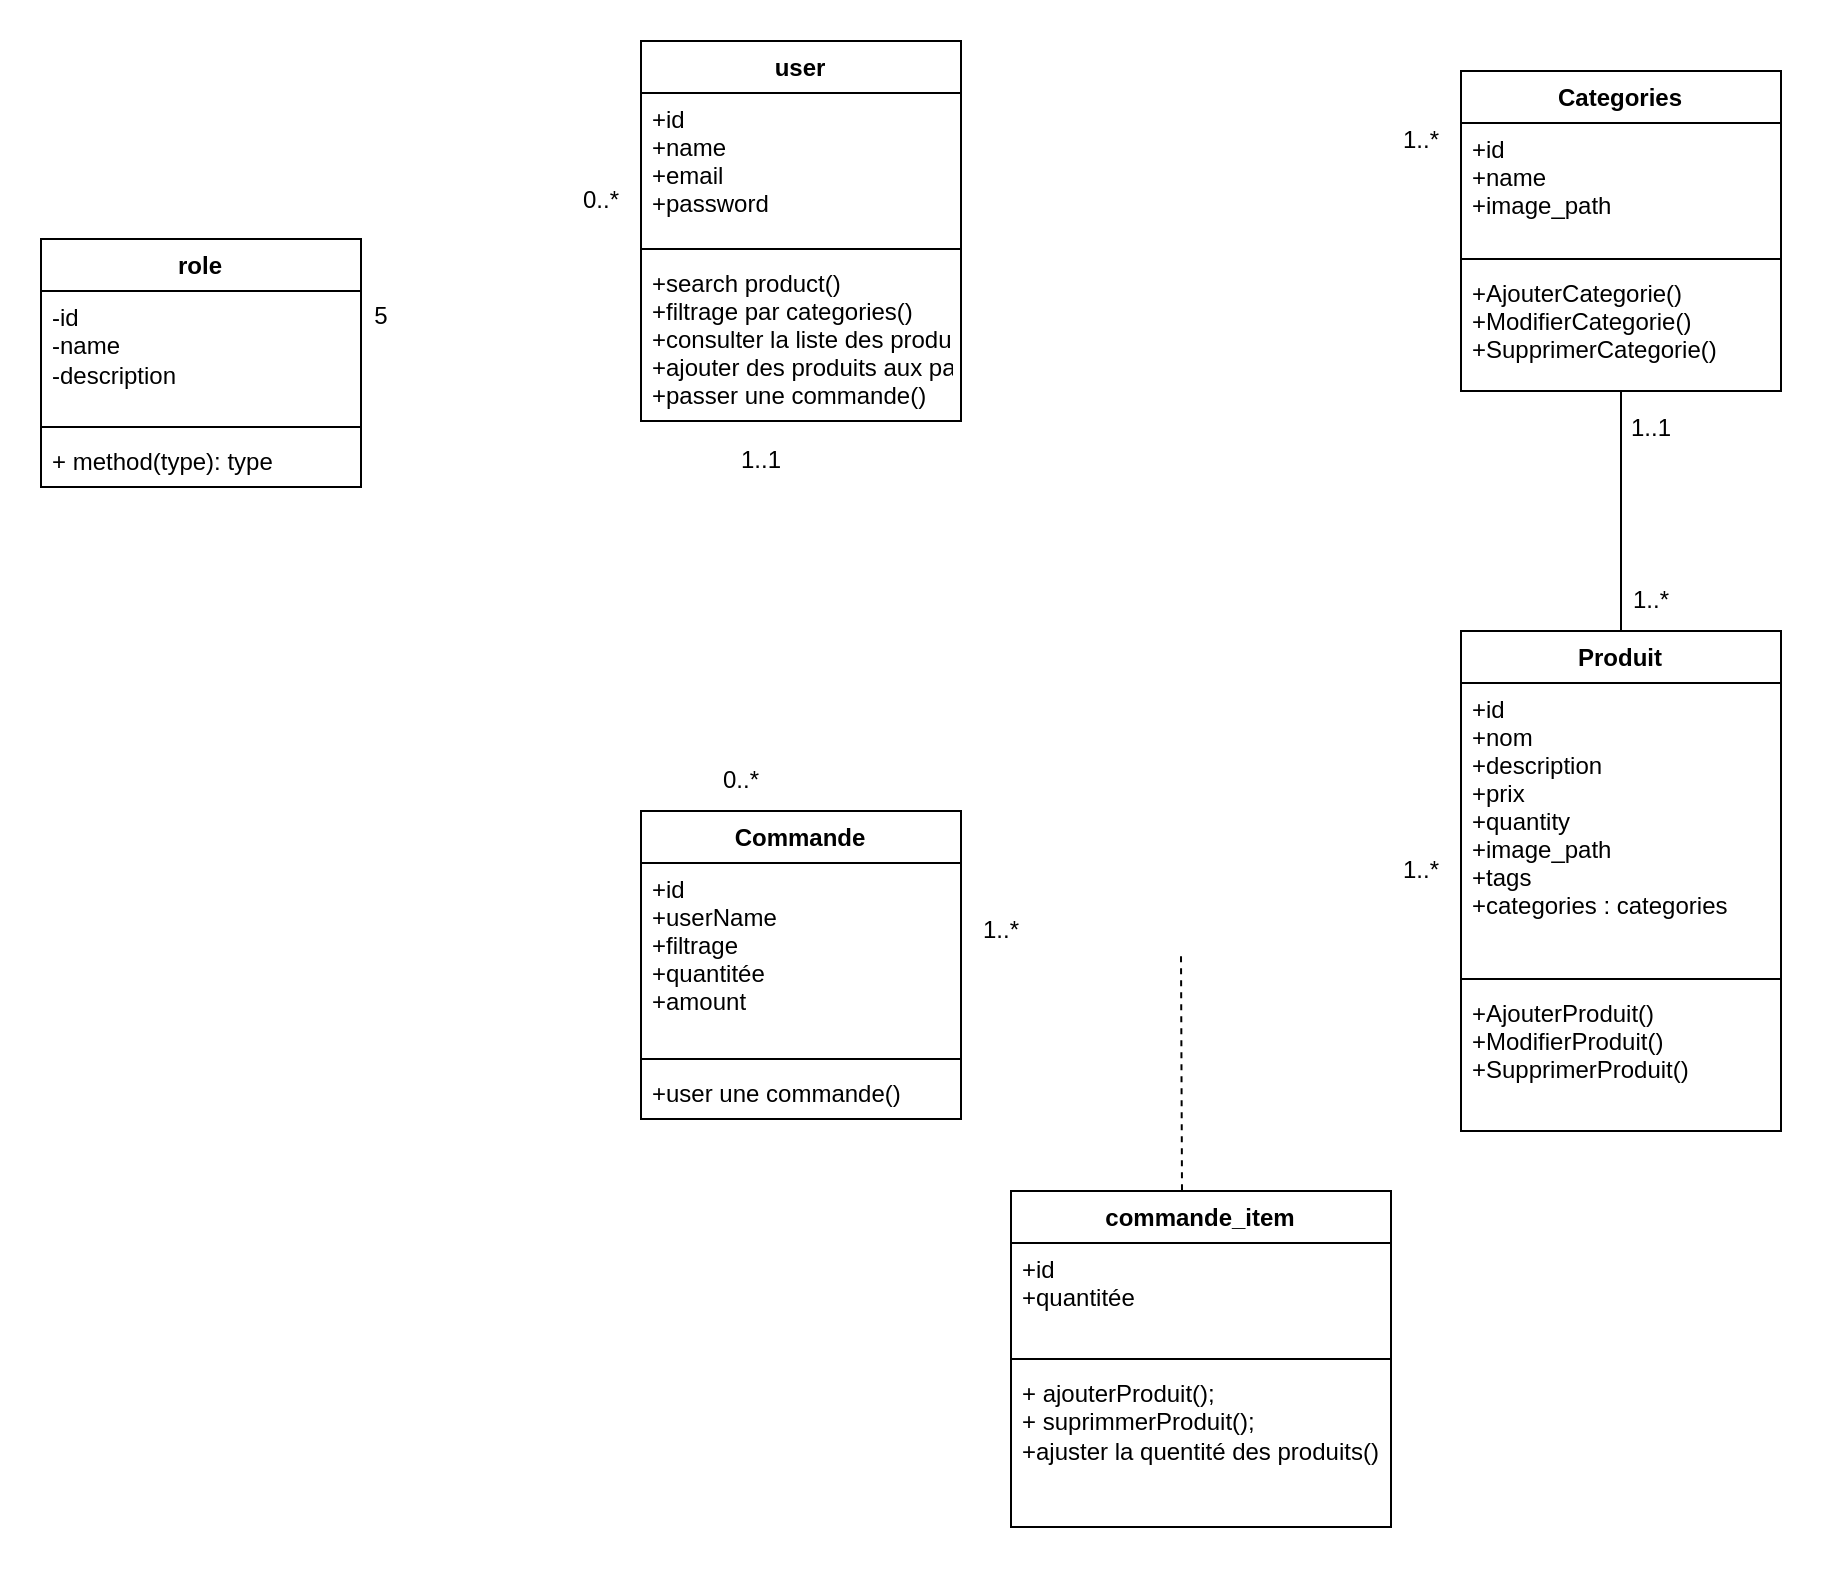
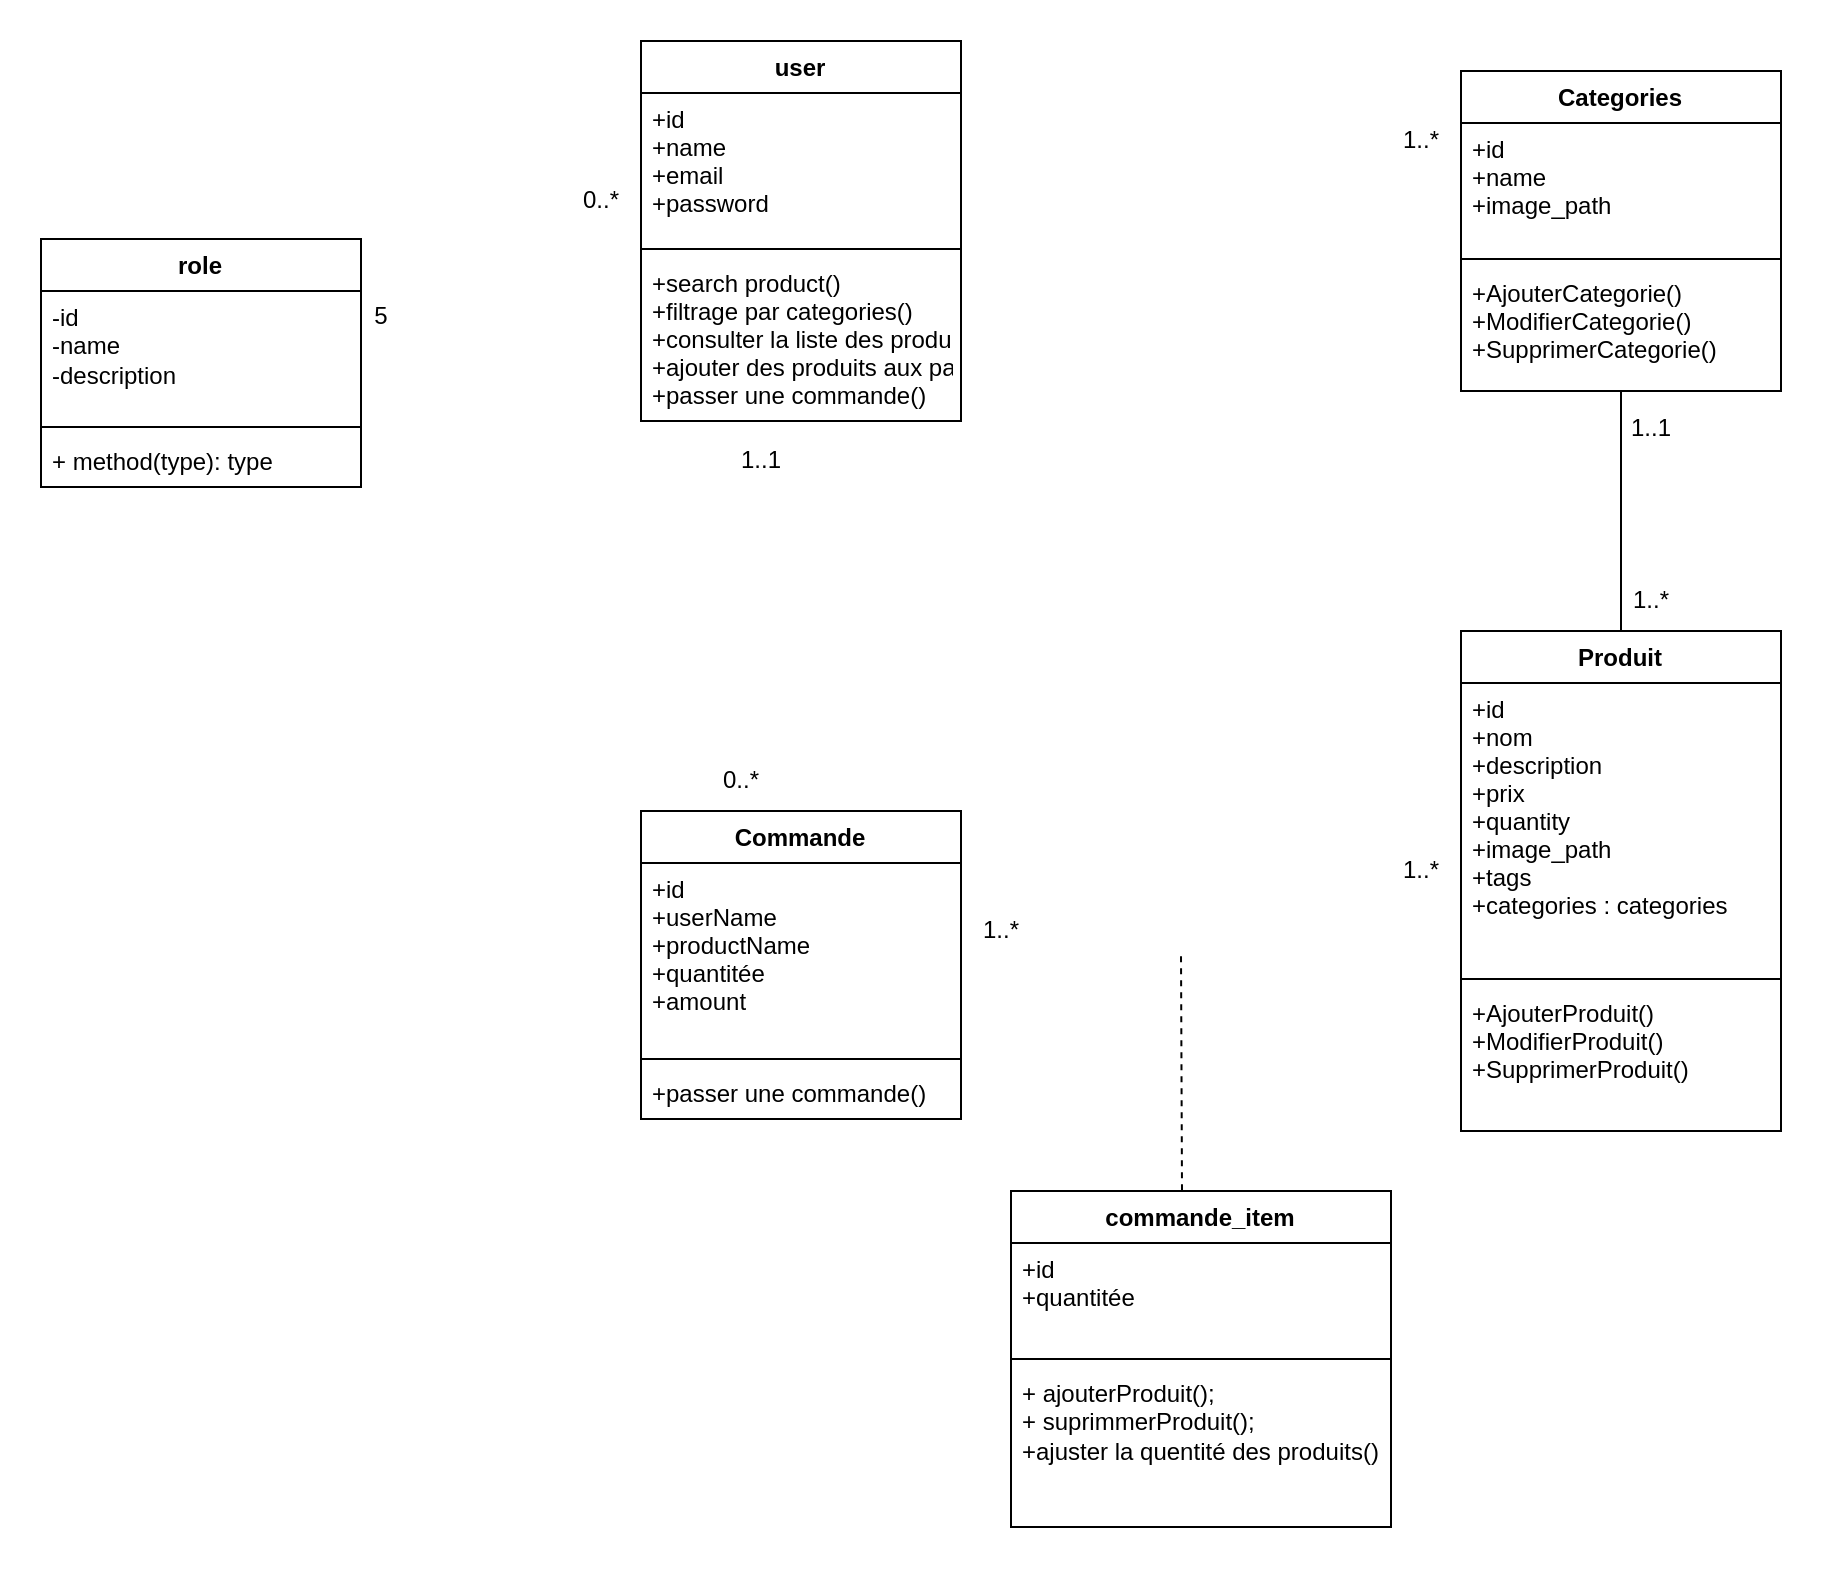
(669, 890) -> (669, 890)
(780, 1094) -> (794, 1094)
